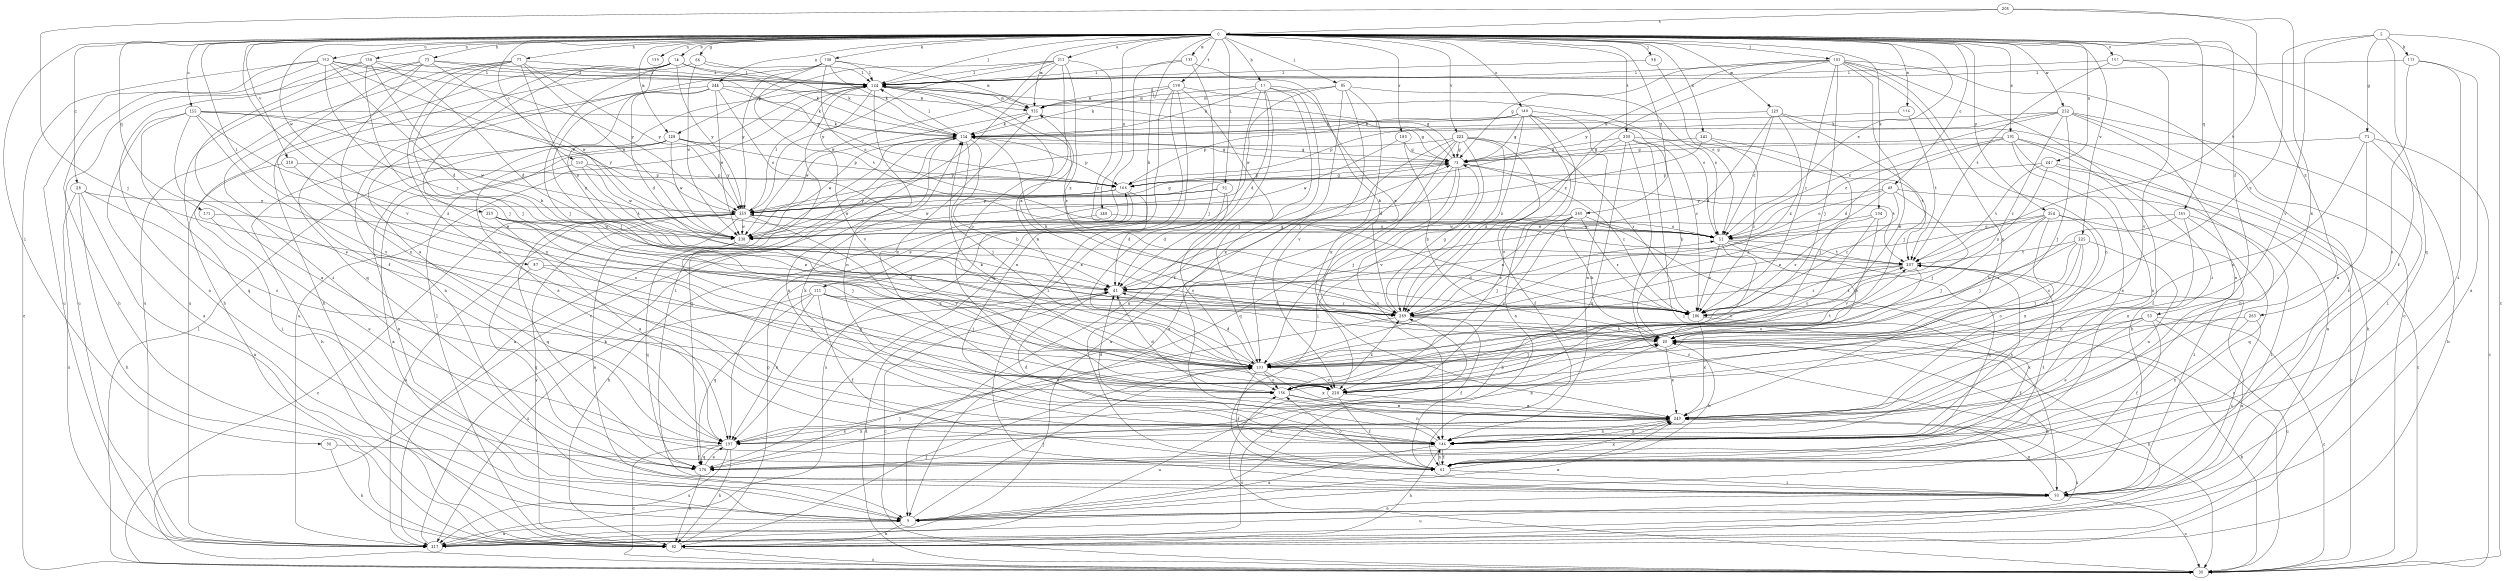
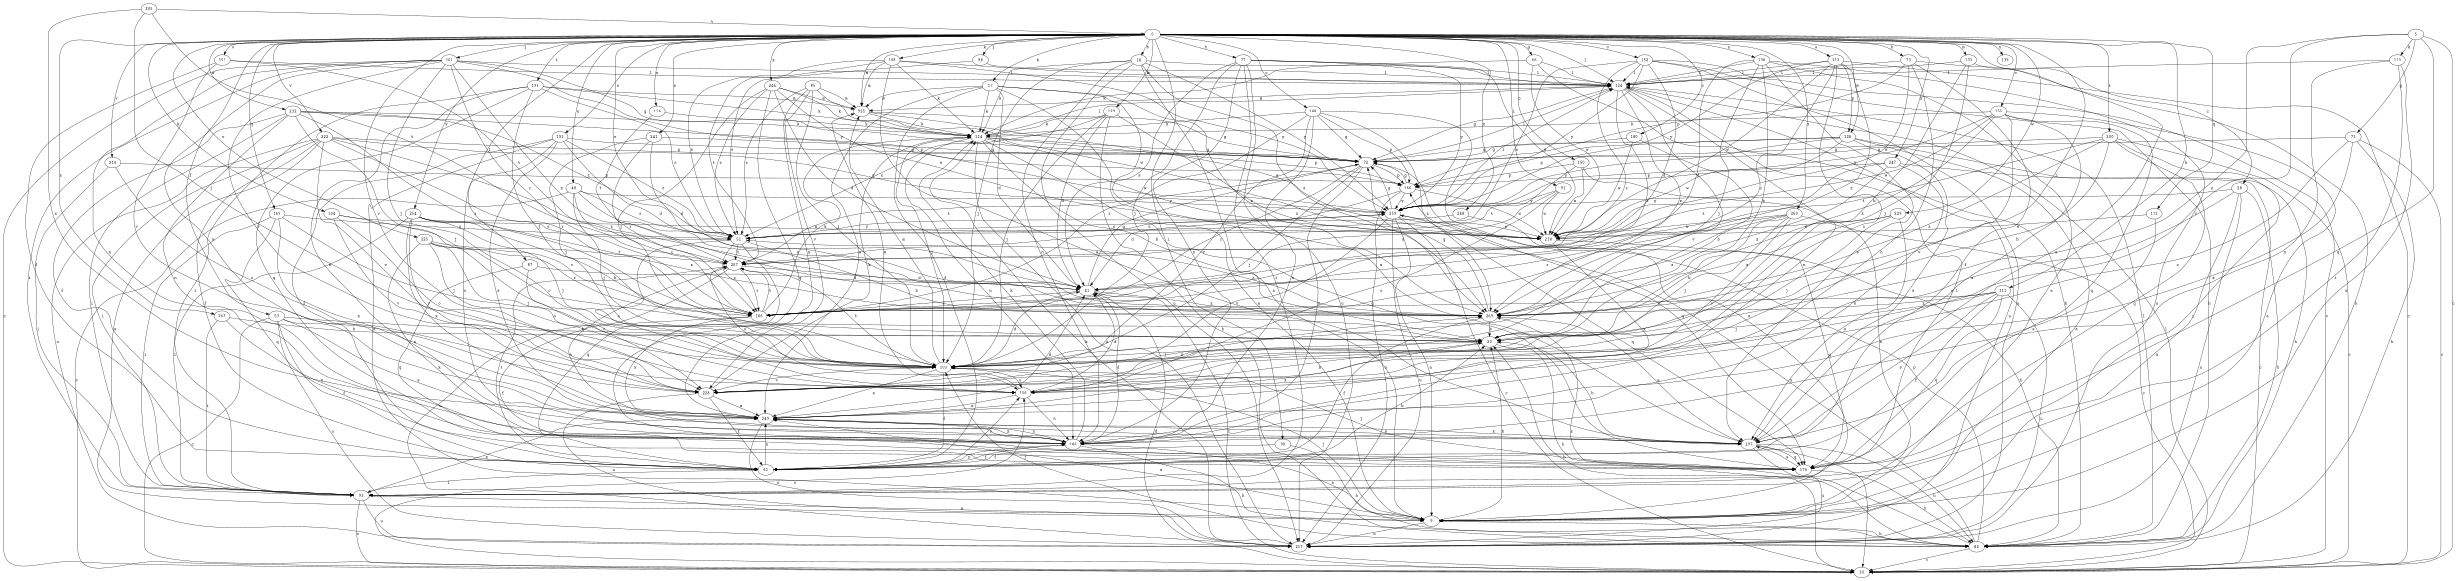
(1280, 60) -> (2046, 57)
(77, 301) -> (2074, 417)
